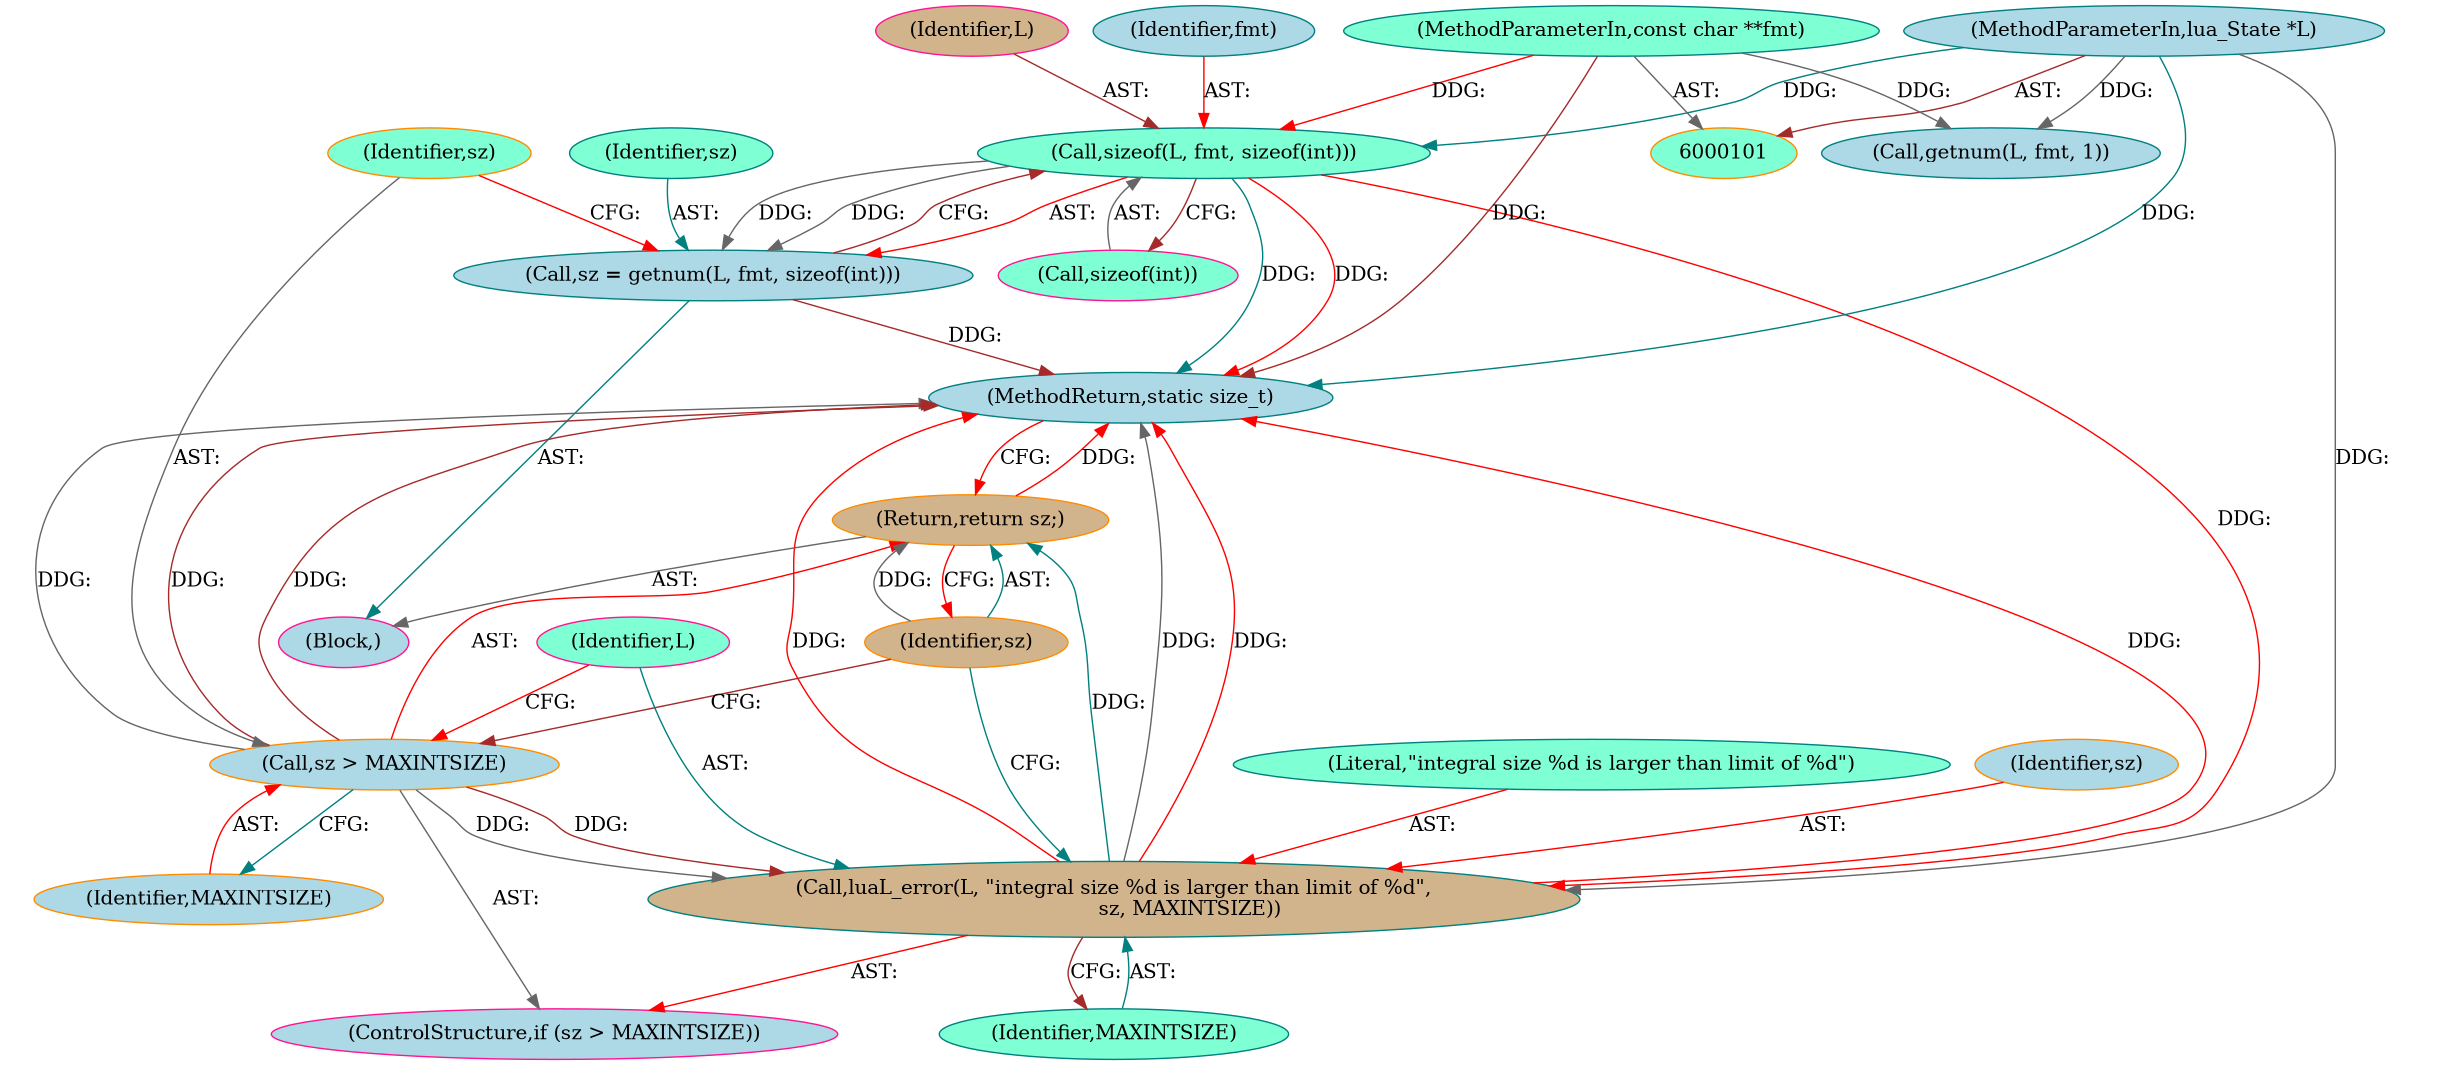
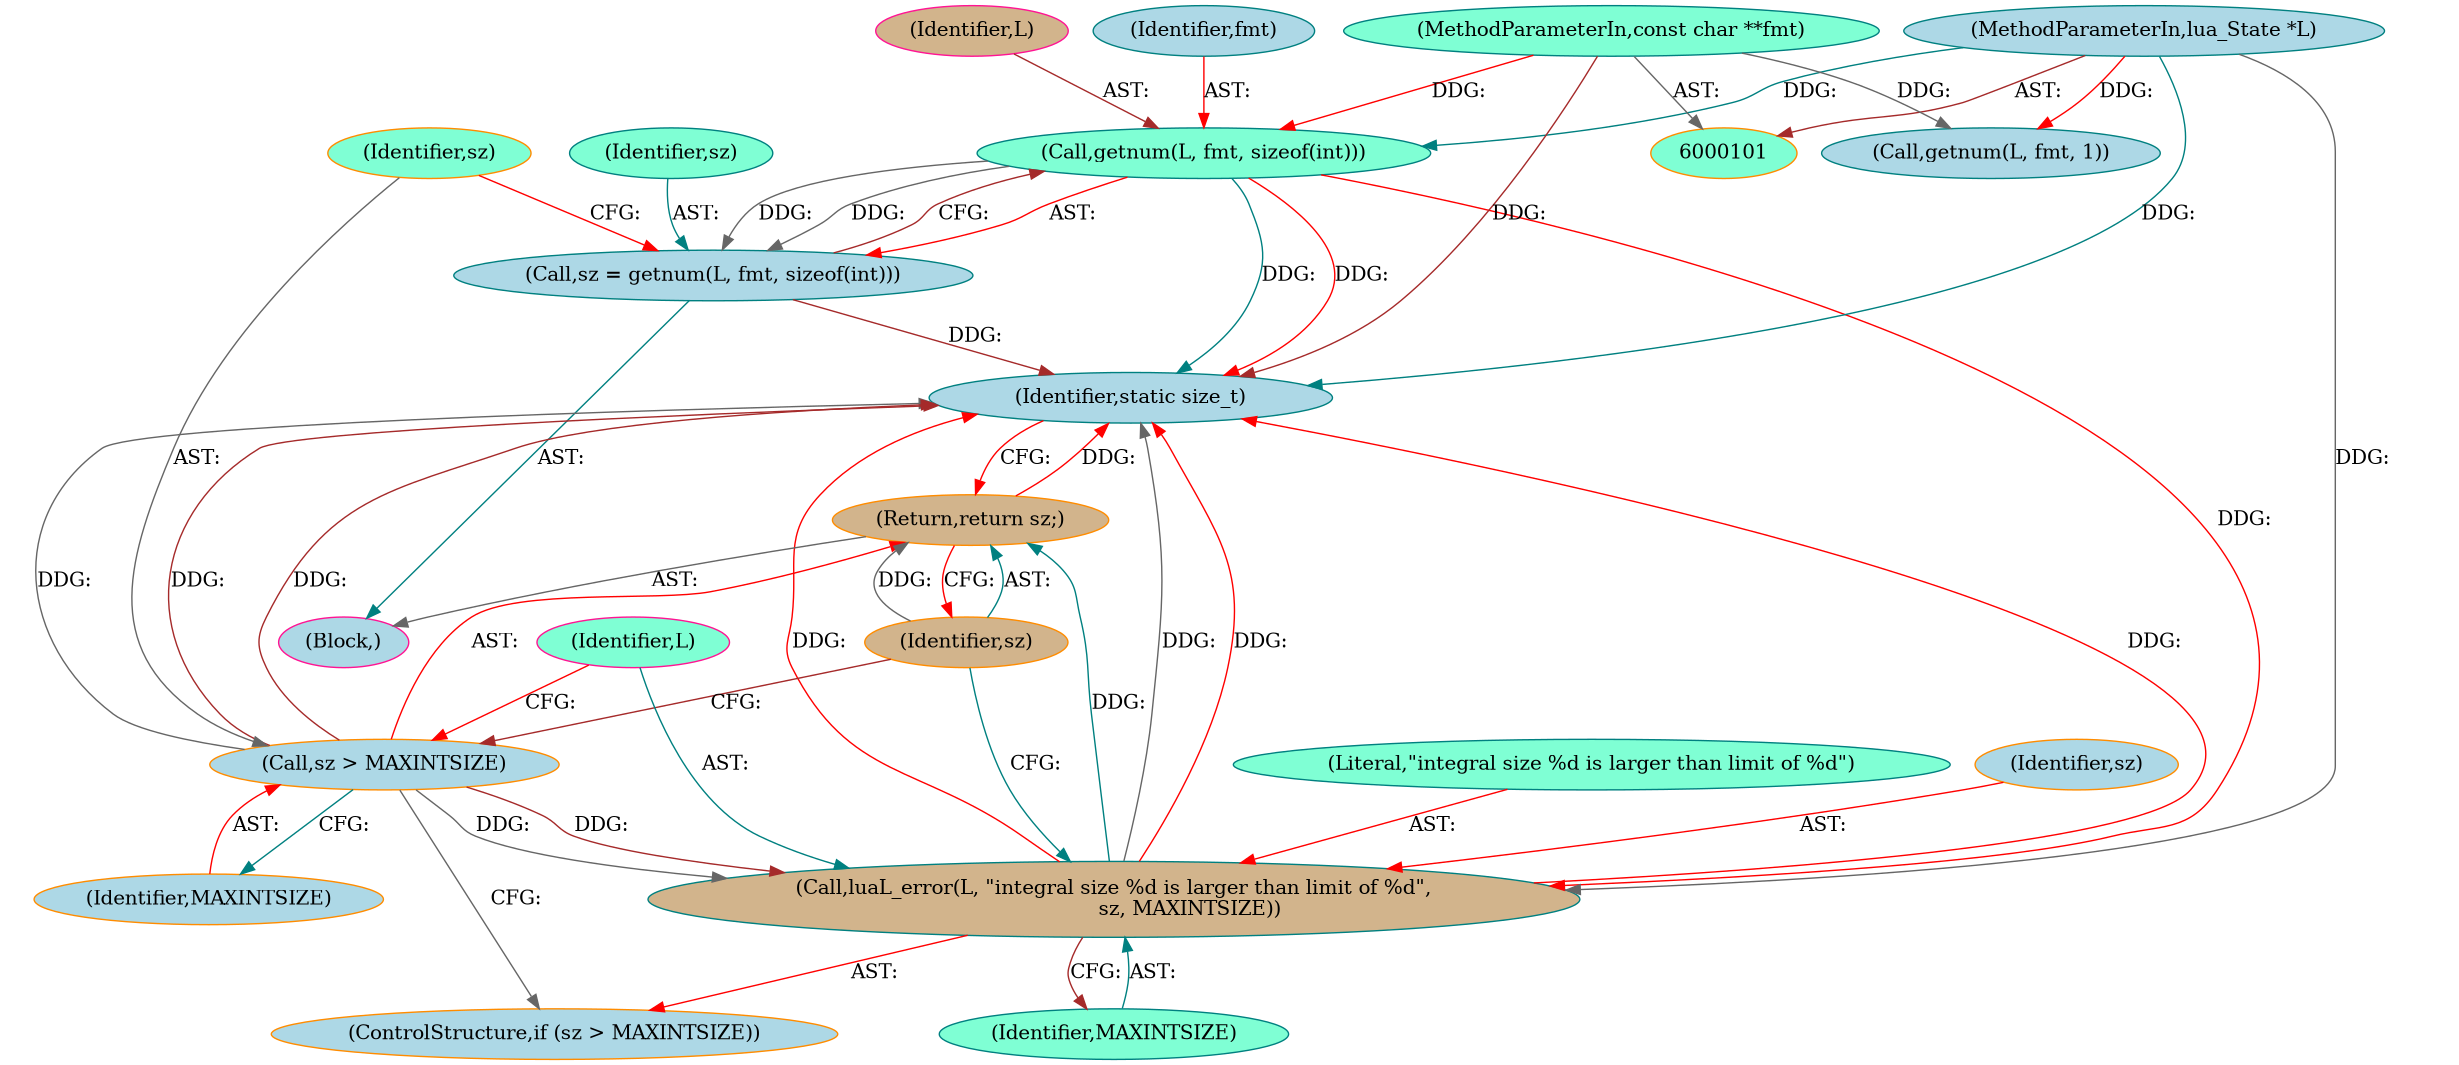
(2090, 92) -> (2090, 92)
(1204, 153) -> (1204, 153)
(1118, 275) -> none
(1131, 398) -> (1131, 398)
(519, 899) -> (519, 899)
(555, 1034) -> (555, 1034)
